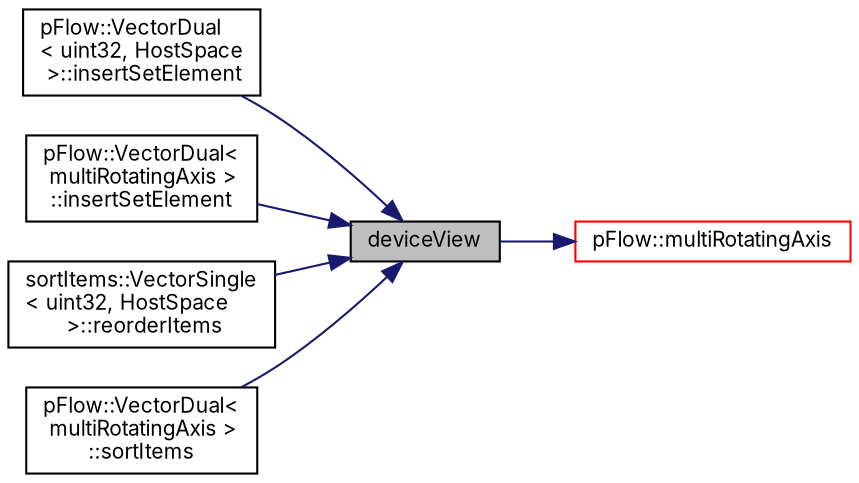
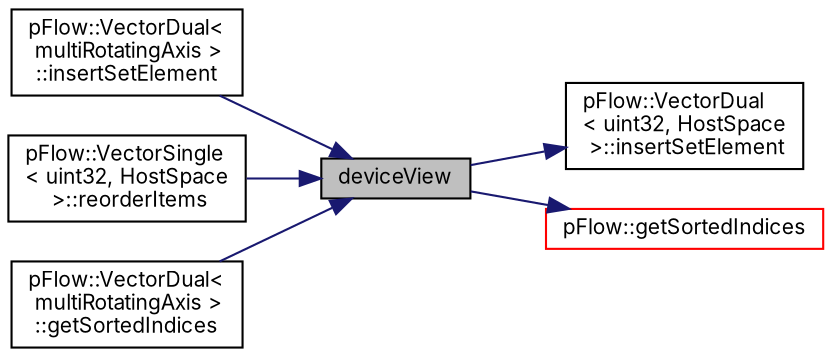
(318, 146) -> (508, 158)
(713, 241) -> (685, 229)
(142, 304) -> (127, 178)
(142, 430) -> (127, 304)
